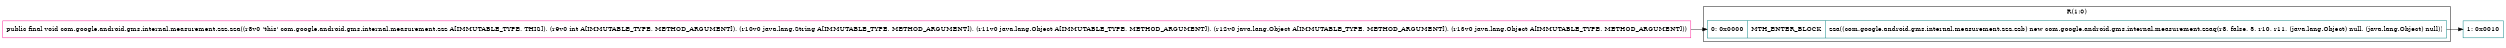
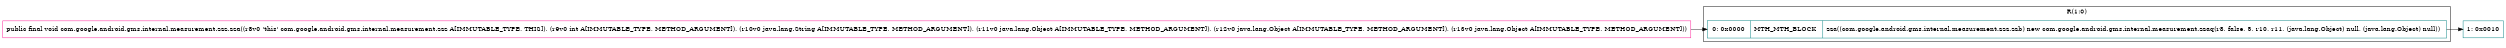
(1787, 29) -> (1785, 29)
